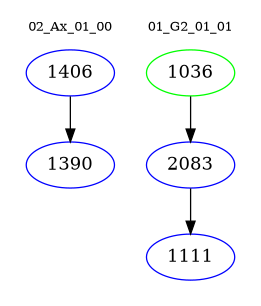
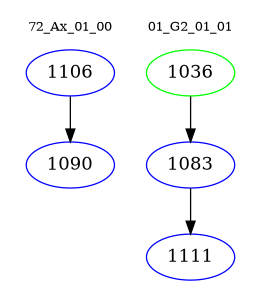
(70, 28) -> (70, 28)
(70, 73) -> (70, 73)
(70, 165) -> (70, 165)
(191, 165) -> (191, 165)
